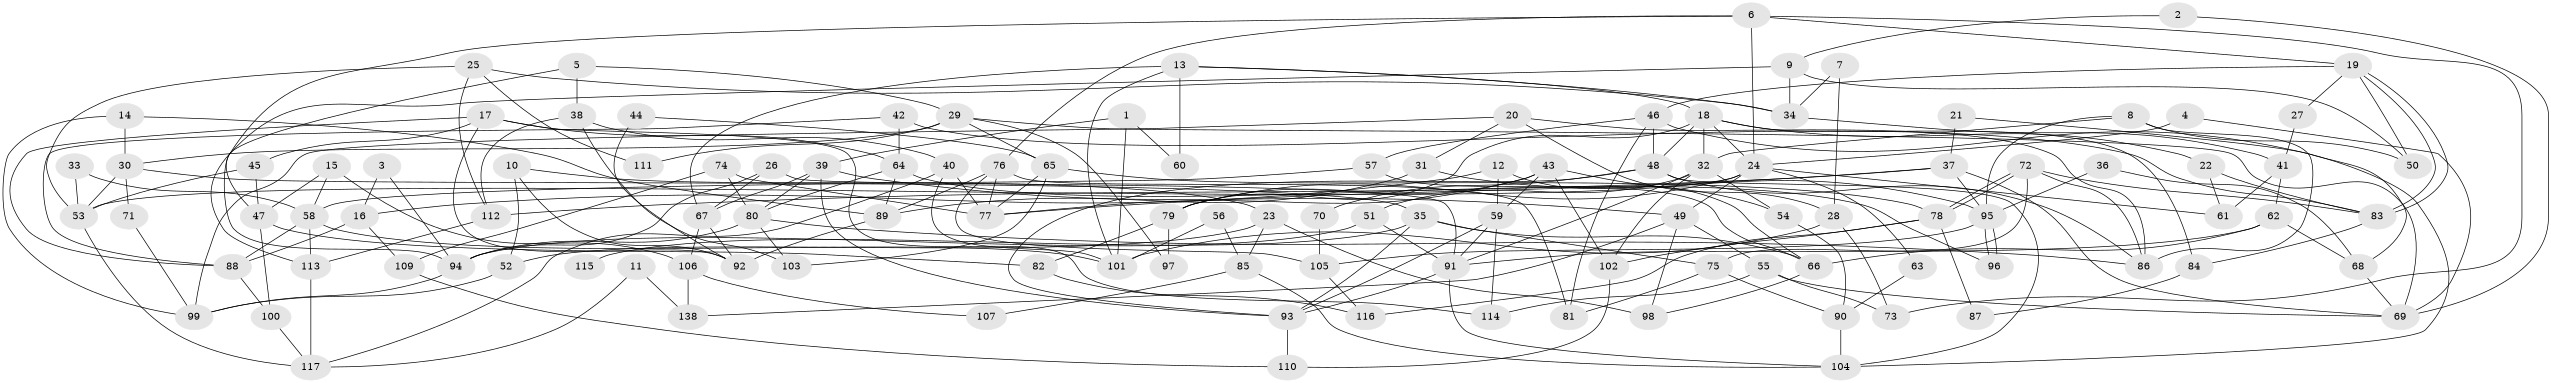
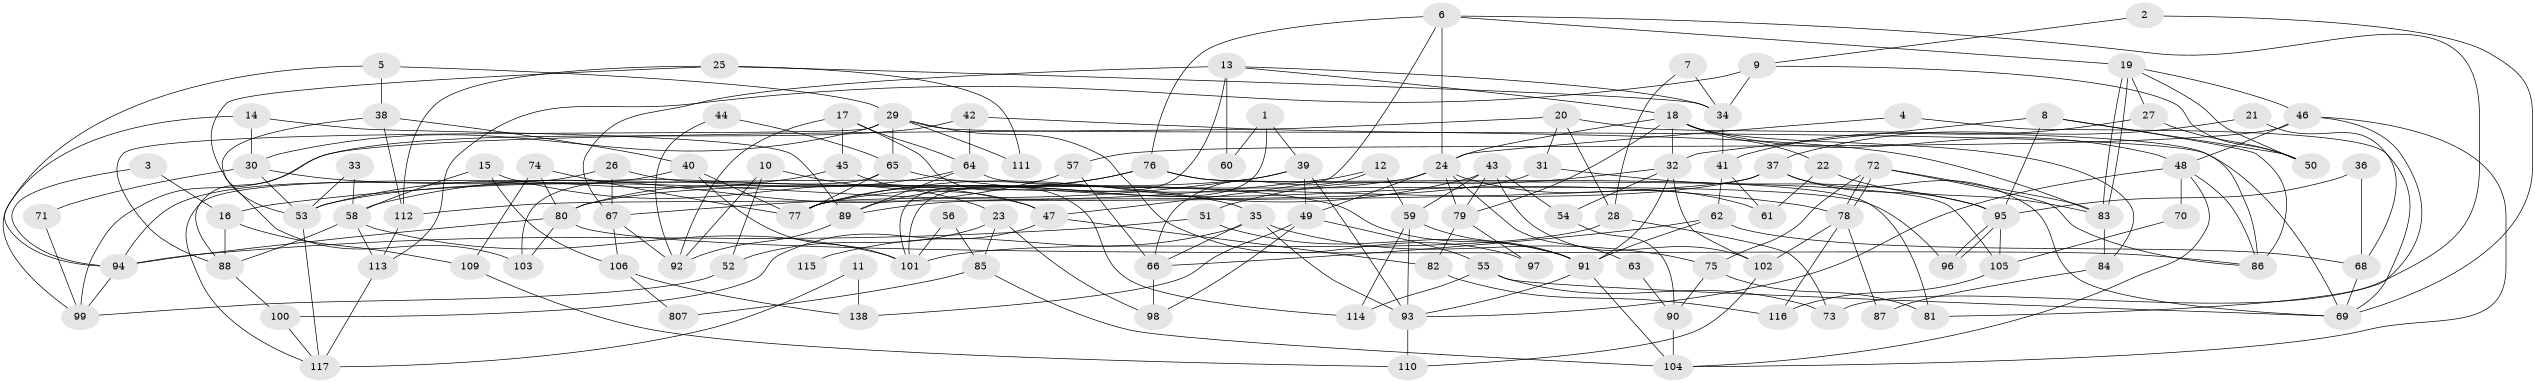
(179, 134) -> (356, 135)
none -> (2230, 141)
(986, 317) -> (678, 317)
